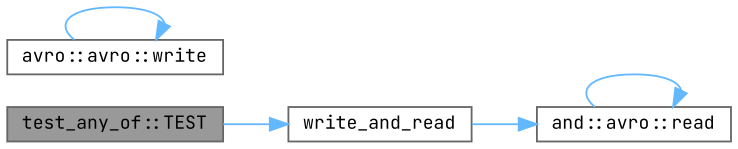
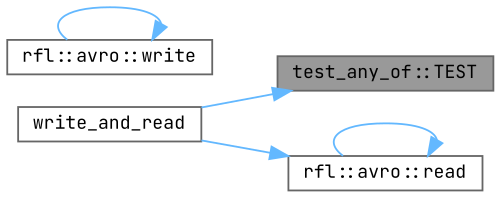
(115, 57) -> (110, 57)
(246, 124) -> (237, 101)
(634, 124) -> (385, 173)
